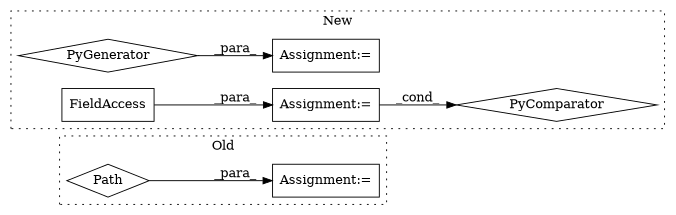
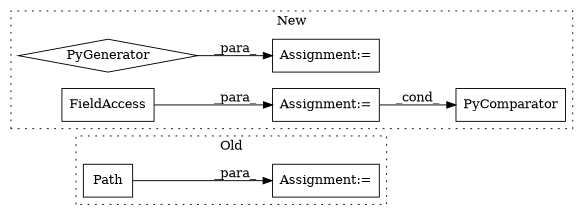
(557, 105) -> (511, 105)
(108, 181) -> (108, 181)
